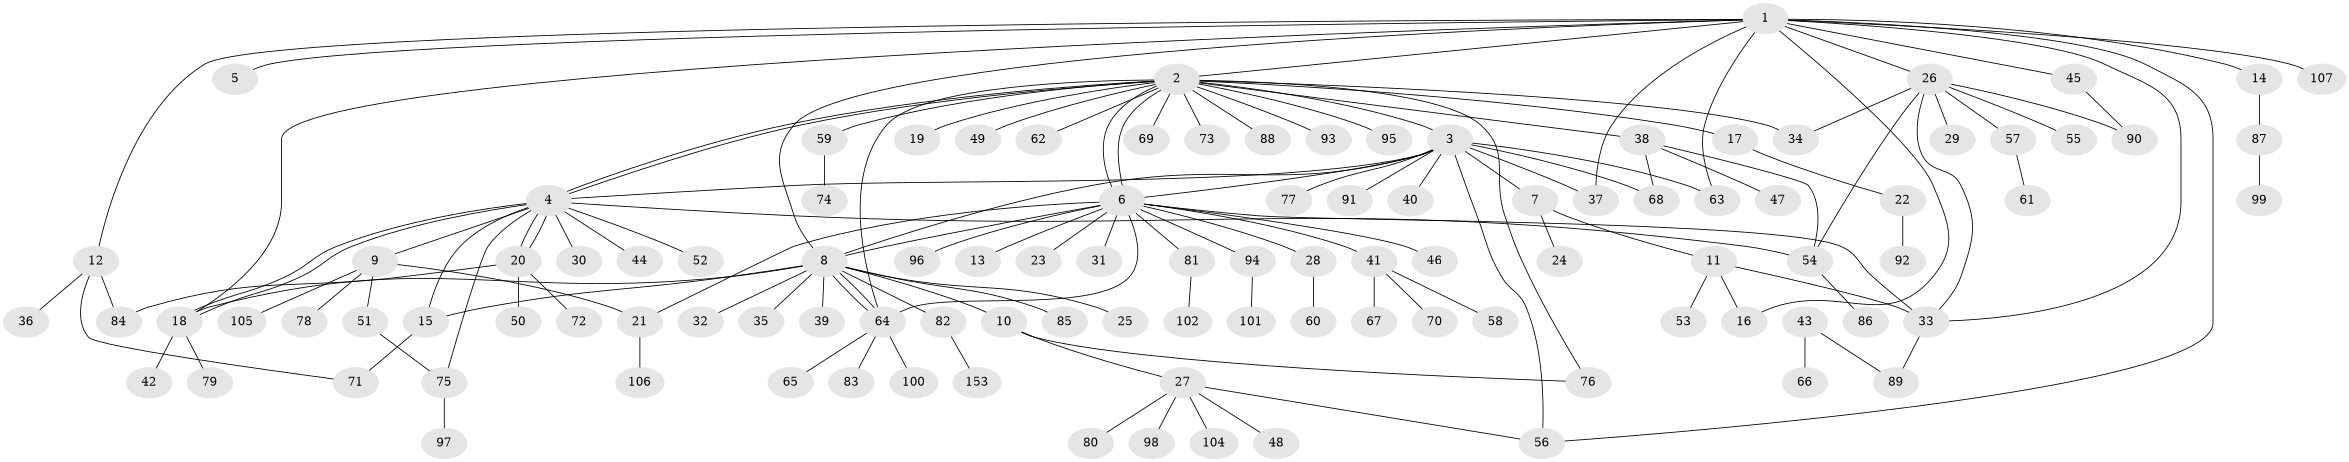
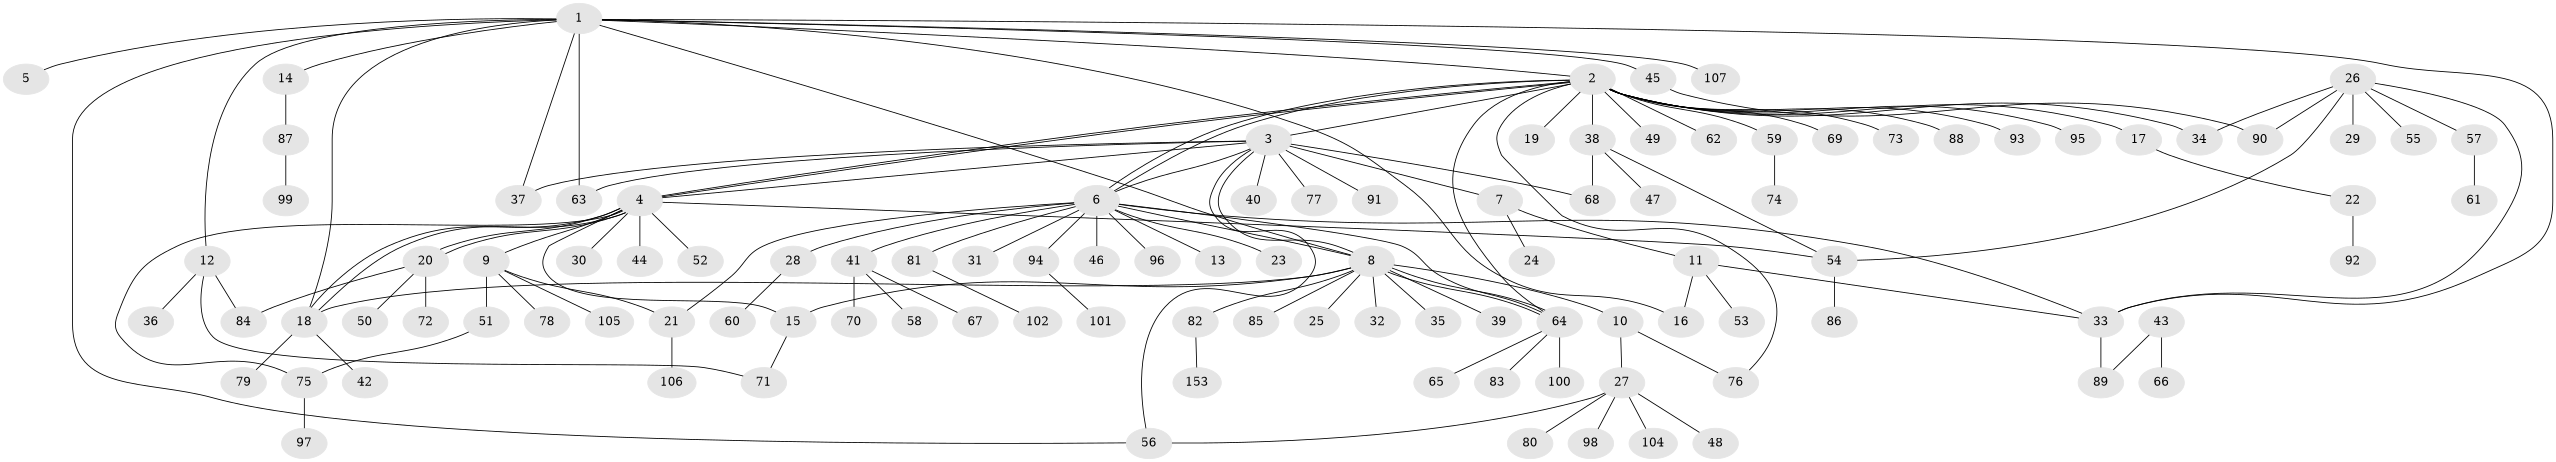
(1847, 49) -> none
